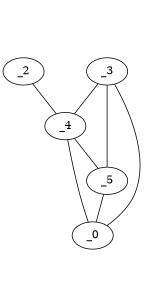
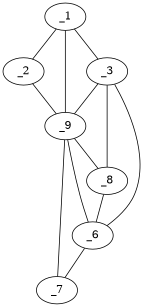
none -> (65, 17)
(65, 126) -> (65, 126)
(107, 181) -> (107, 181)
(93, 236) -> (93, 236)
none -> (57, 290)
